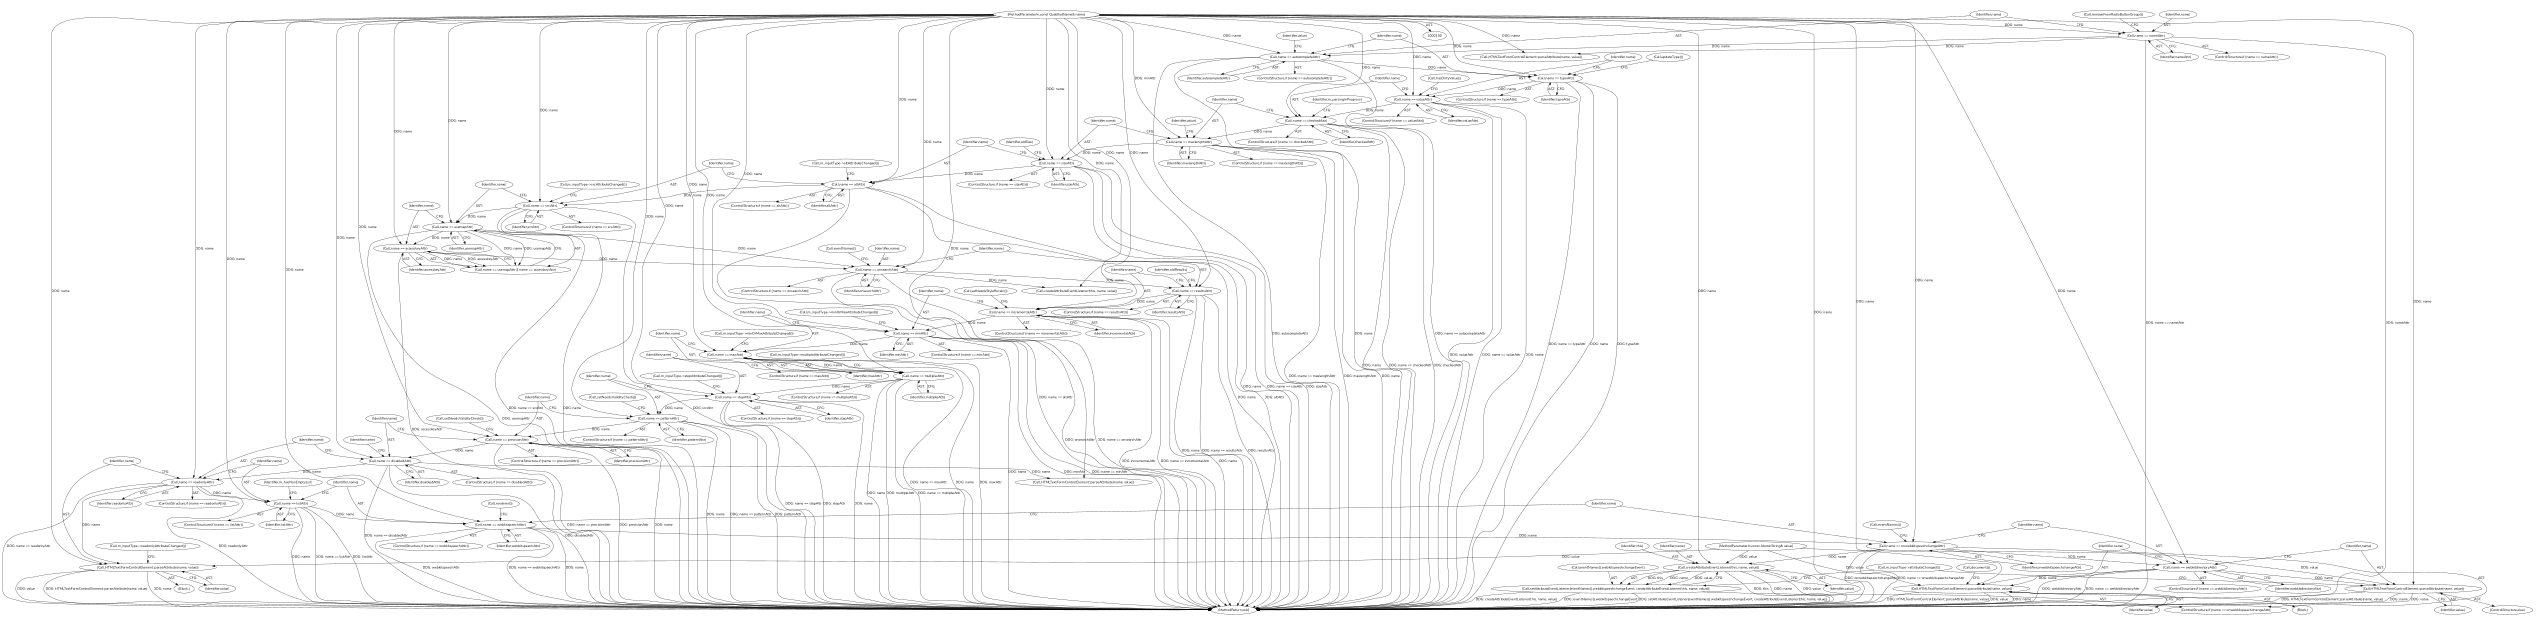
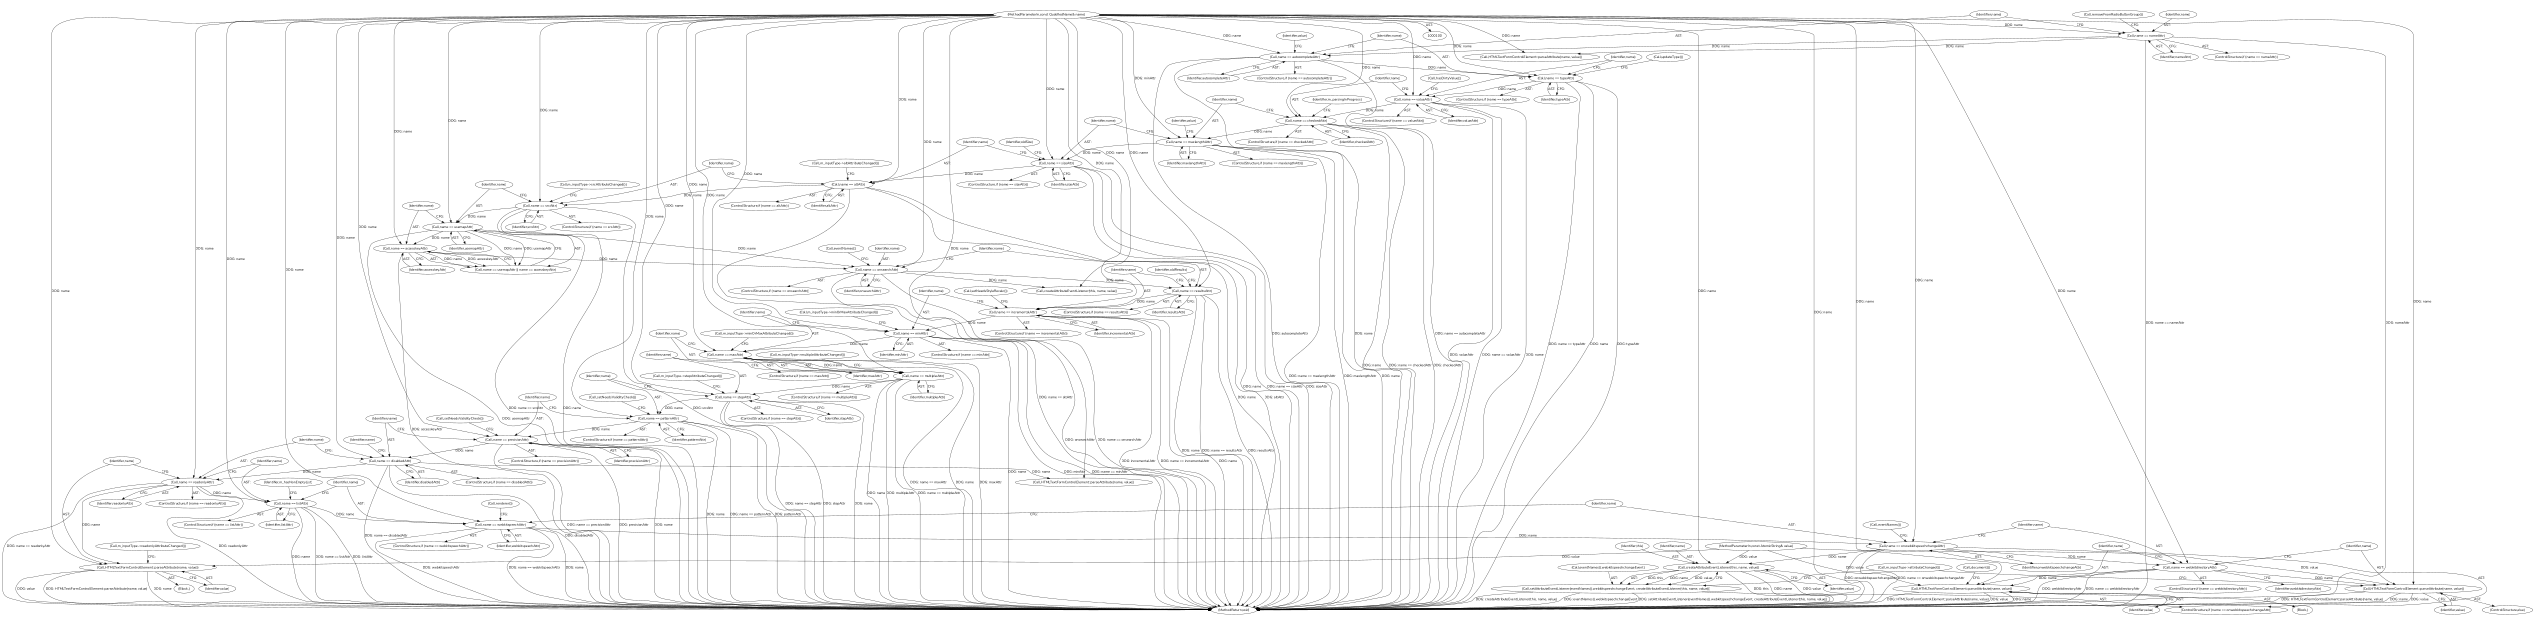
(2236, 580) -> none
